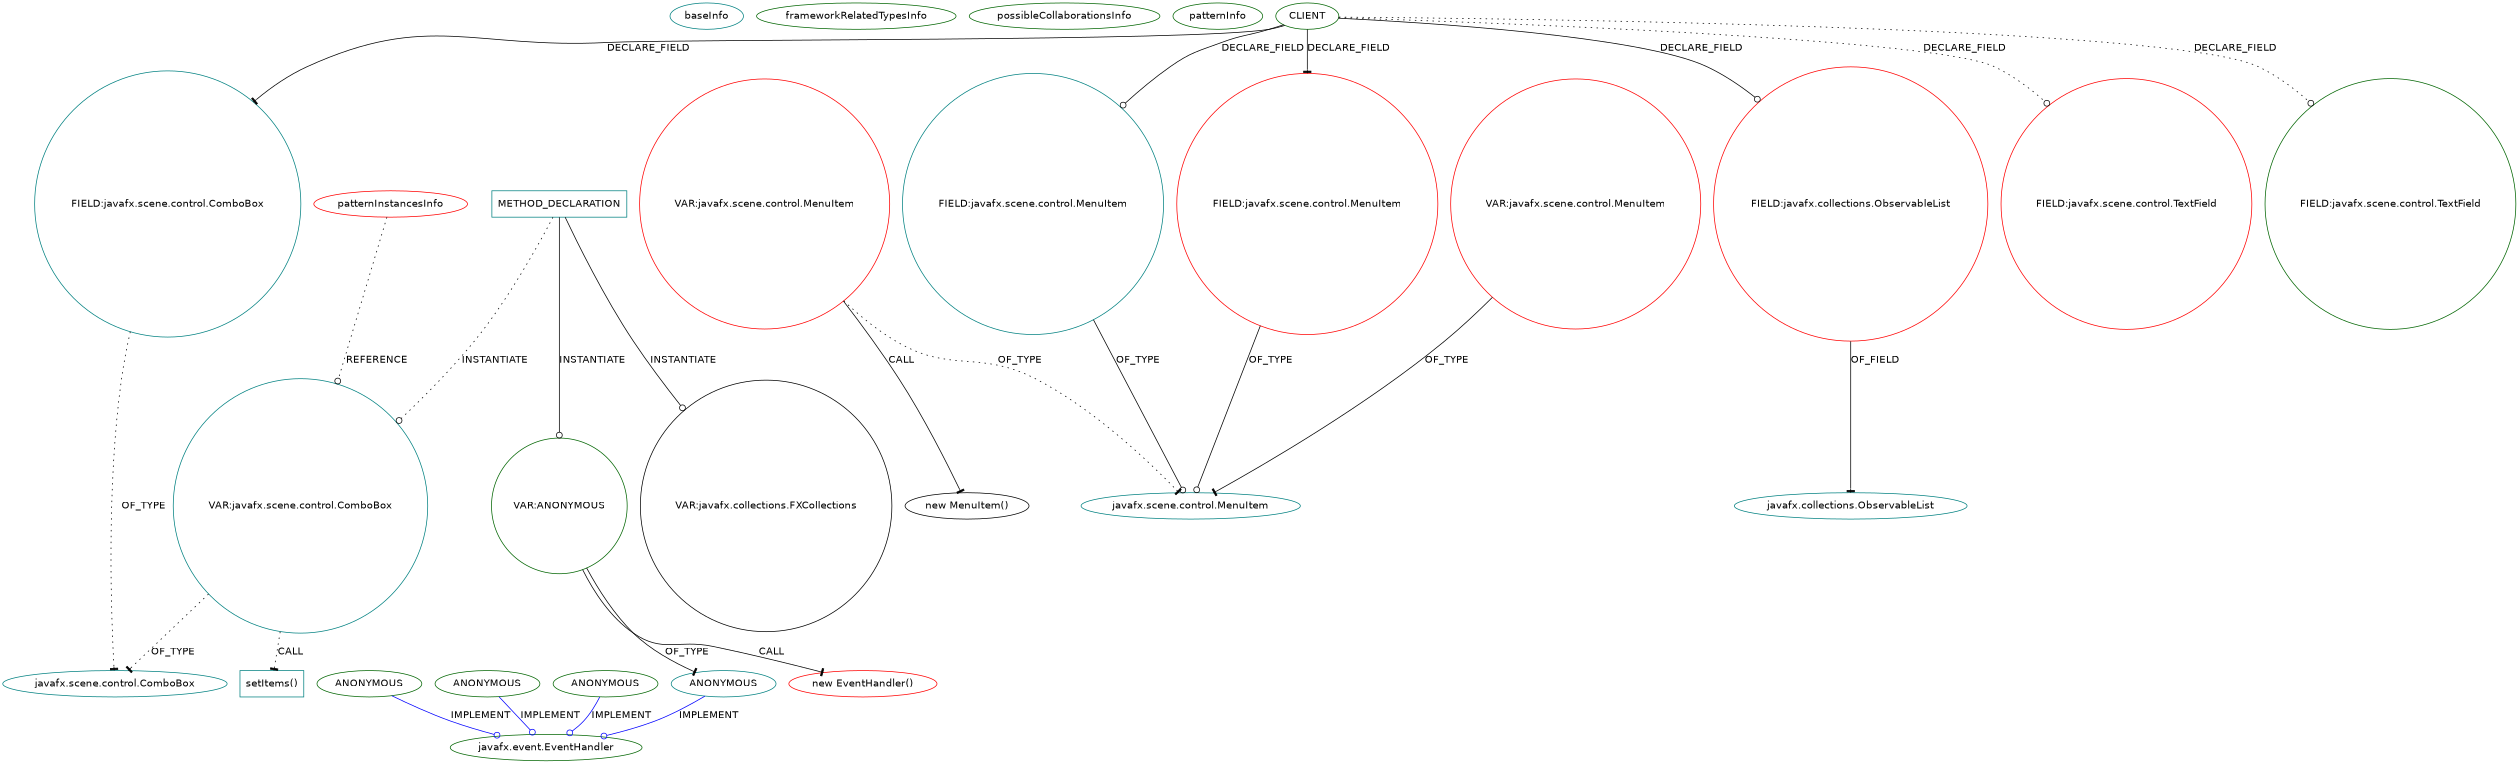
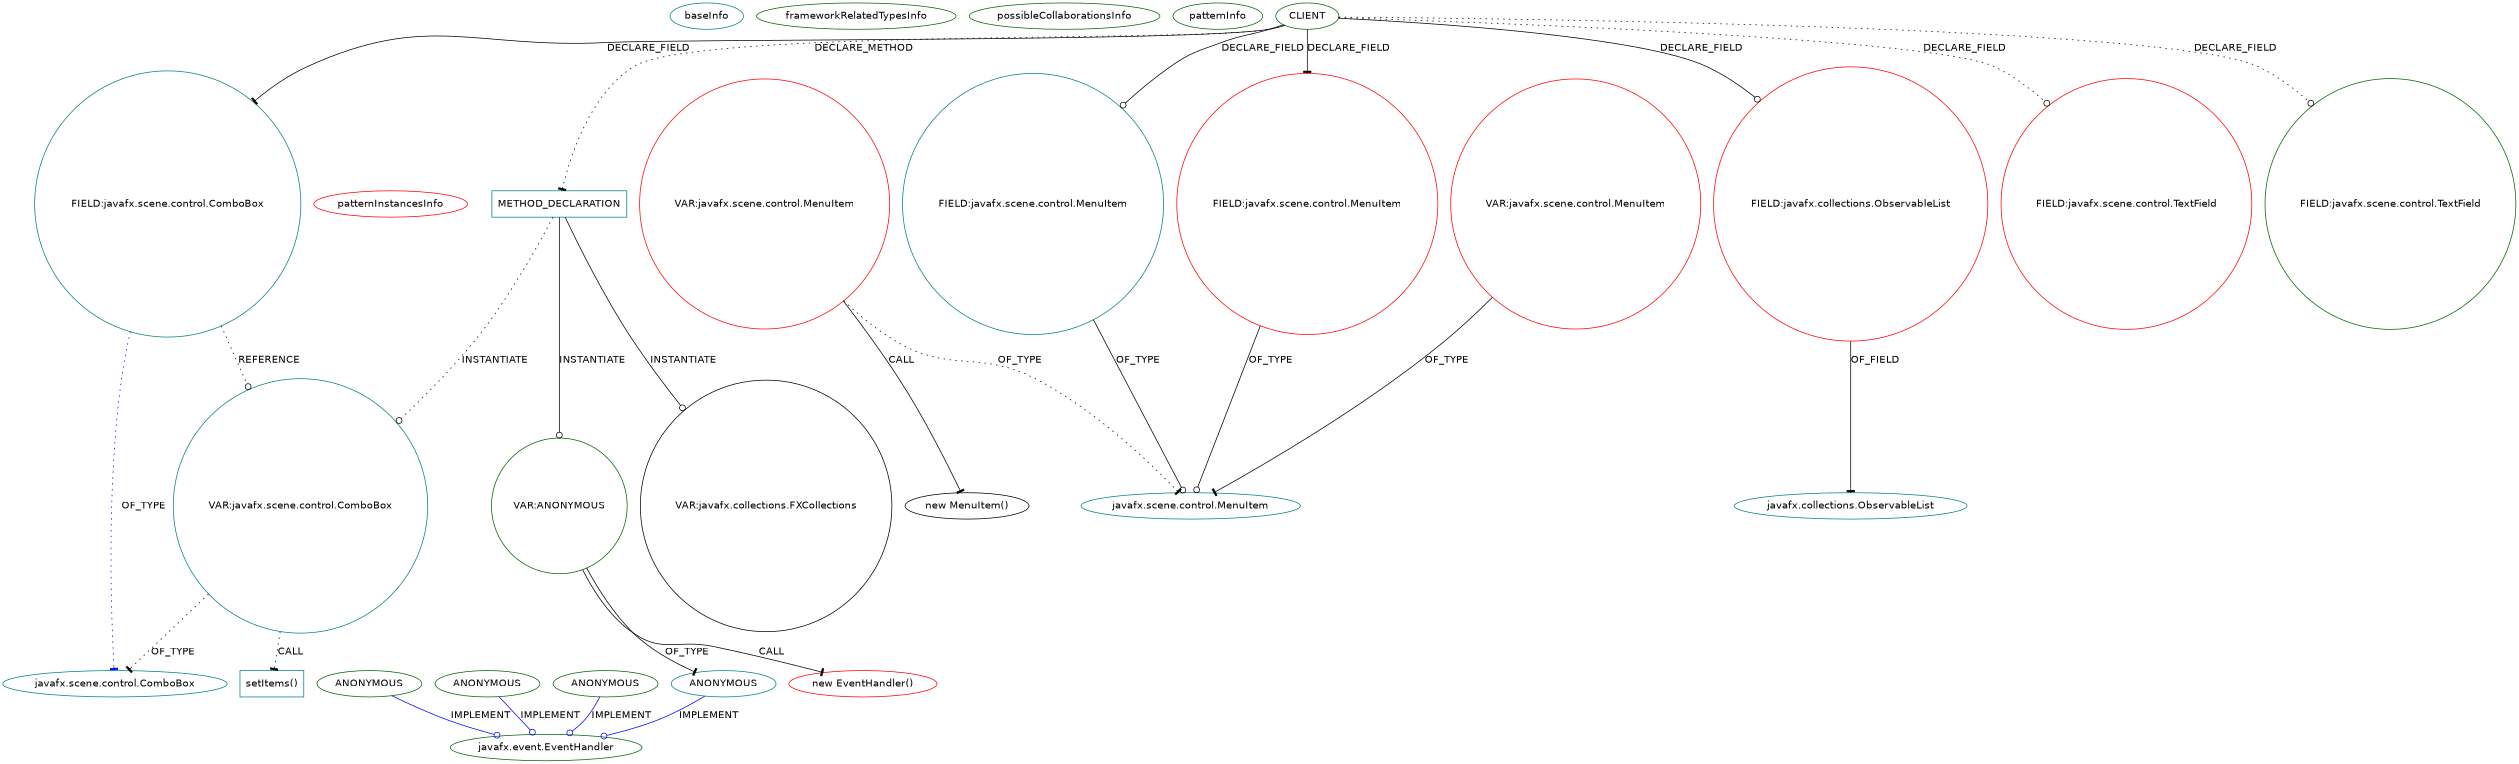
none -> (768, 46)
(363, 298) -> (234, 355)
(112, 499) -> (112, 499)
